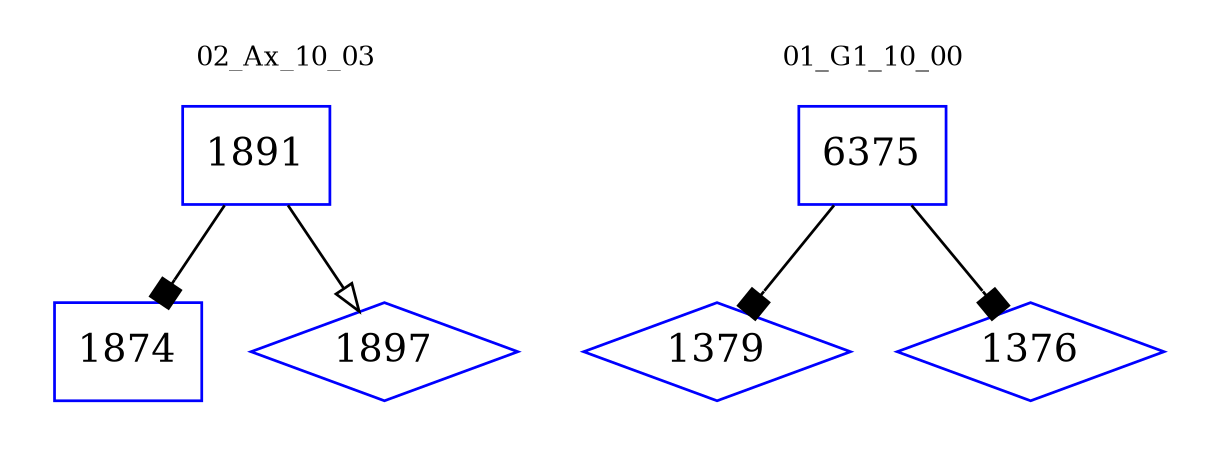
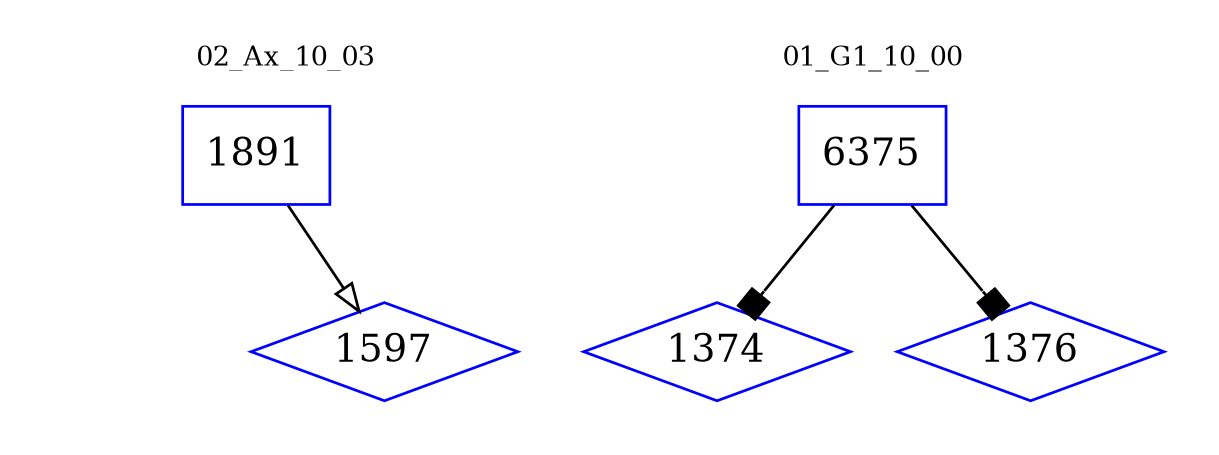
(128, 352) -> none
(384, 352) -> (384, 352)
(717, 352) -> (717, 352)
